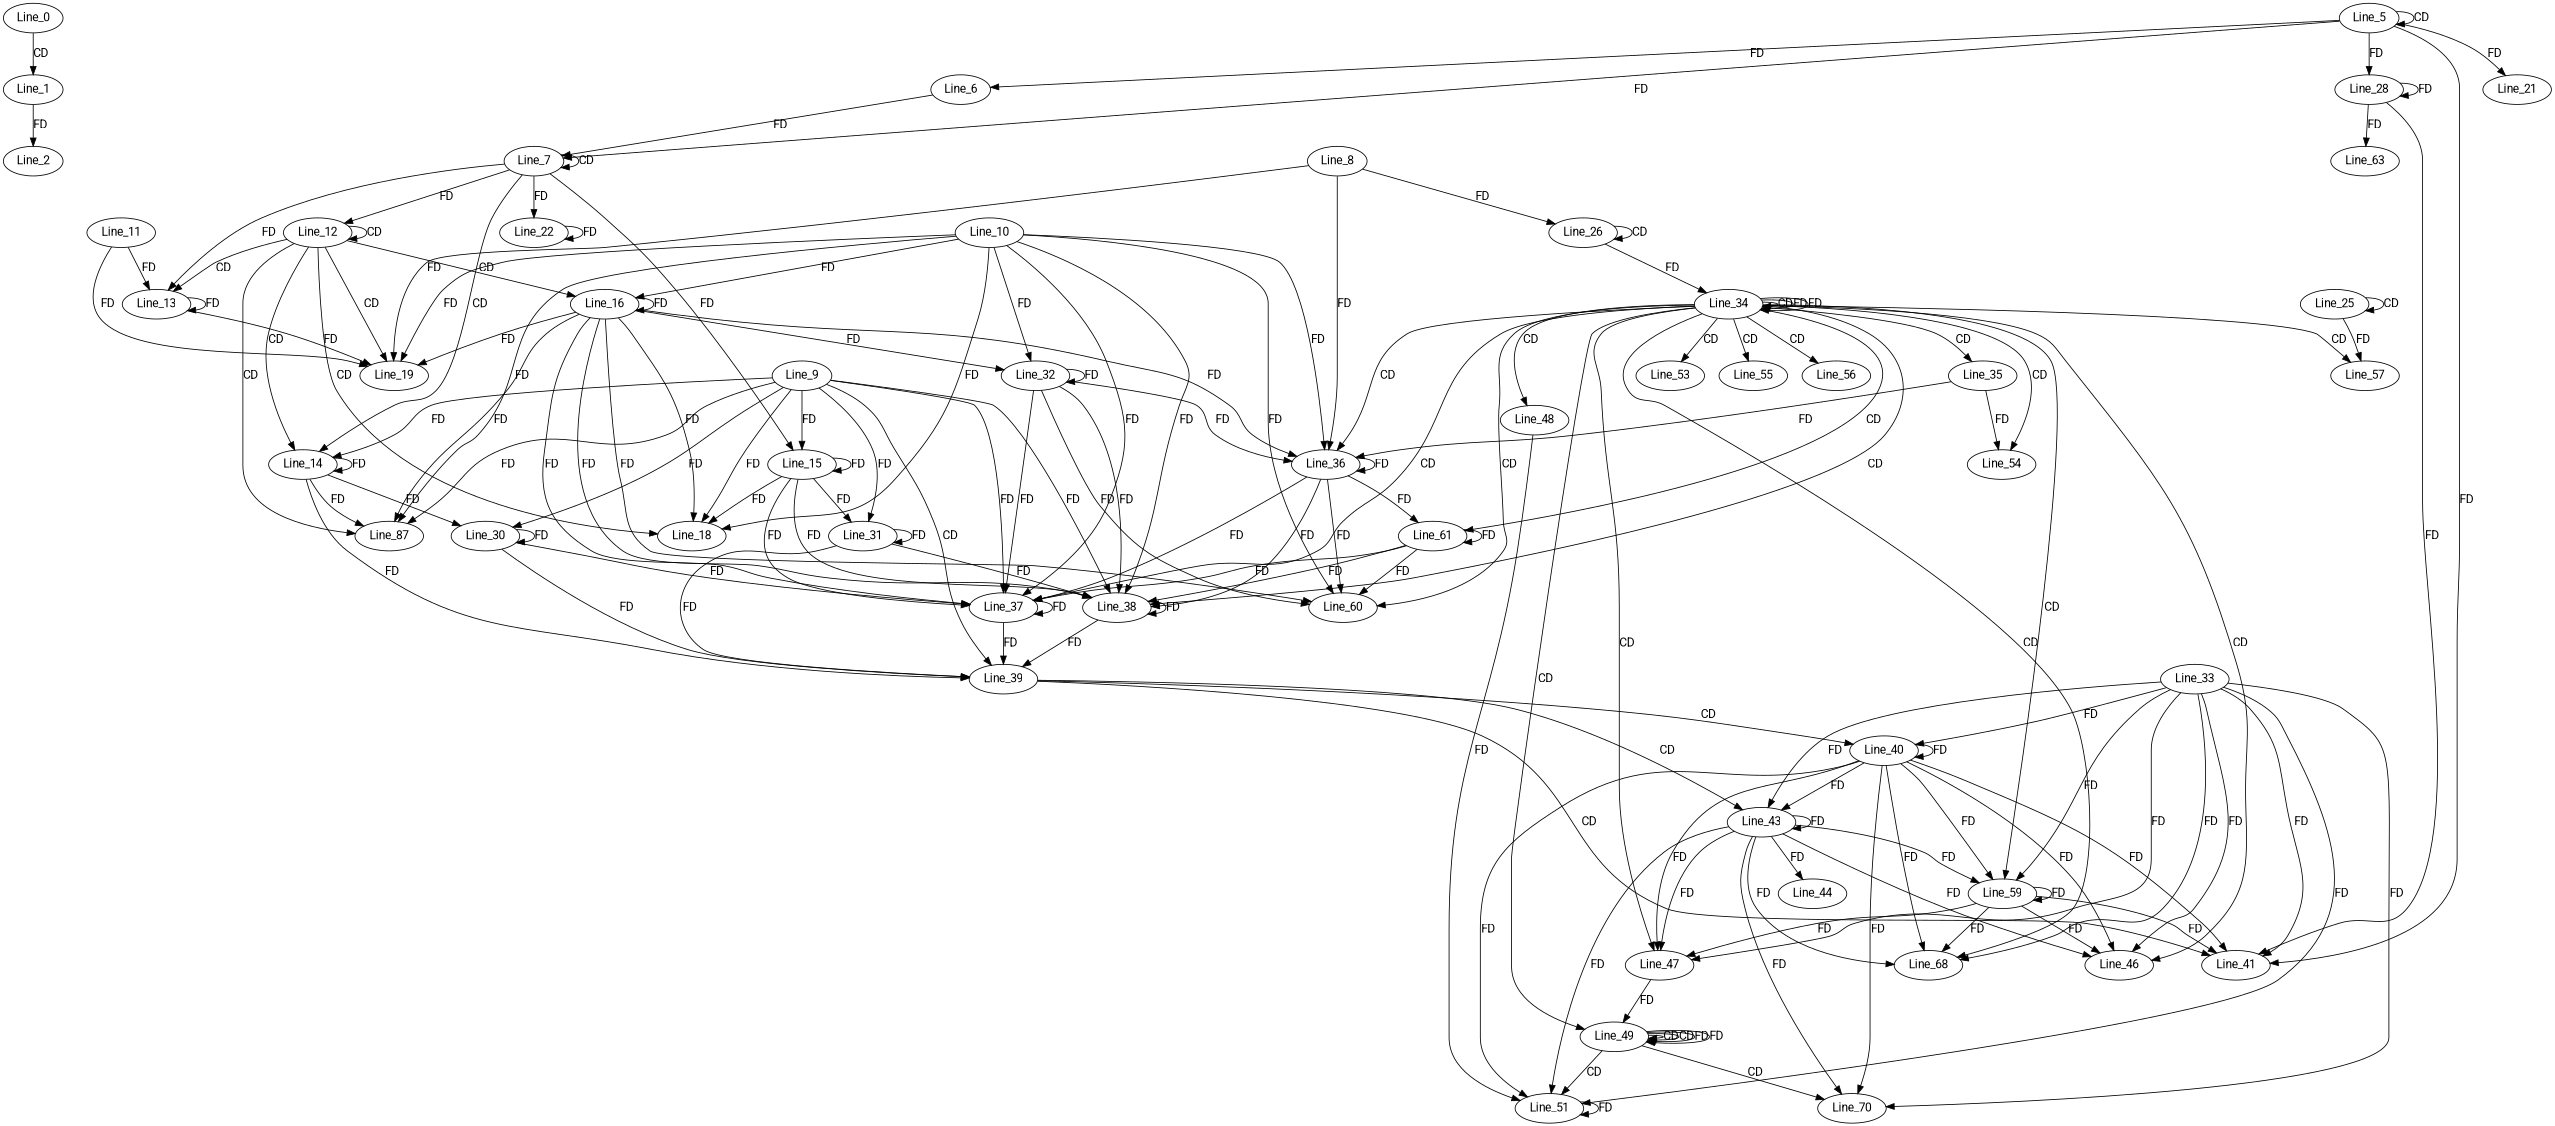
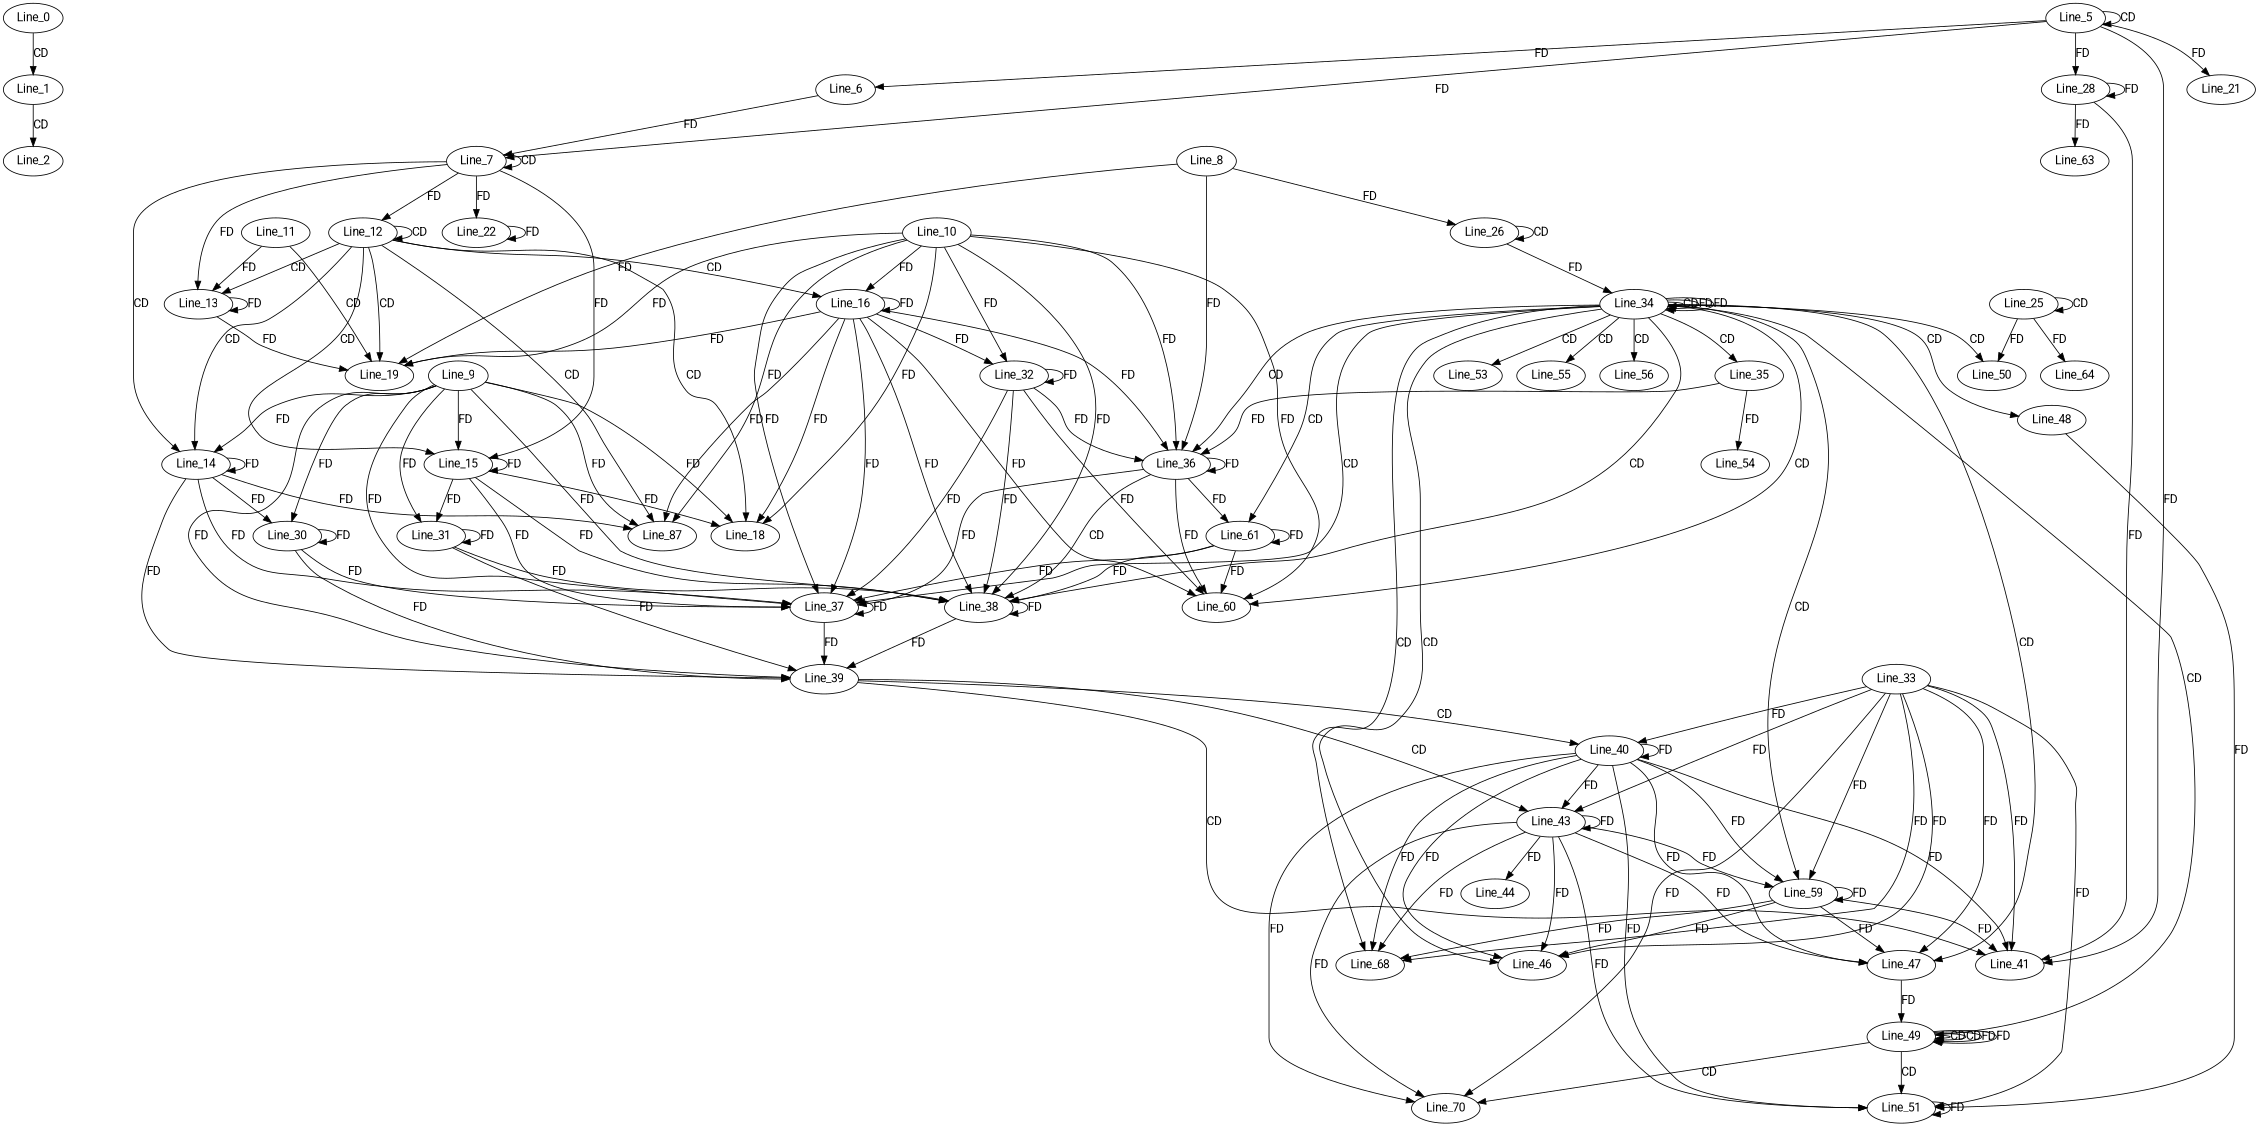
(40, 125) -> (41, 125)
(108, 304) -> (353, 304)
(1941, 323) -> none
none -> (2075, 376)
(2365, 376) -> (1992, 376)
none -> (251, 404)
(950, 536) -> (201, 536)
(1307, 536) -> (1097, 536)
none -> (464, 591)
